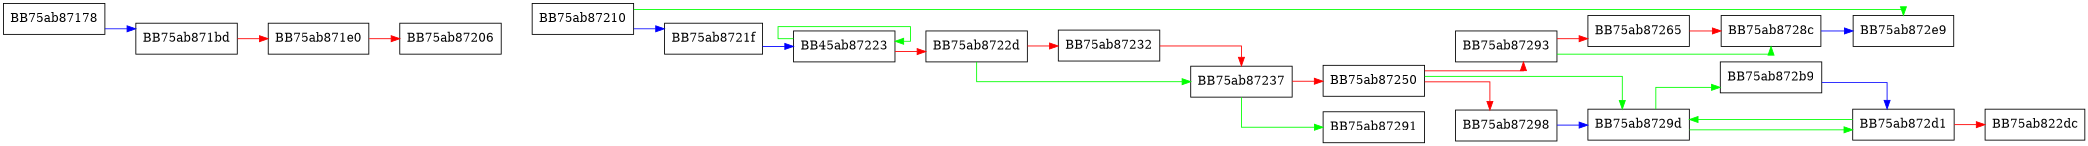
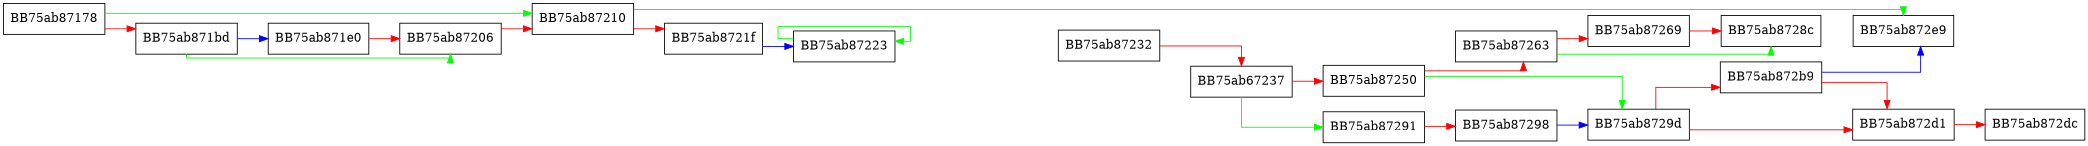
none -> (314, 13)
(116, 29) -> (116, 29)
none -> (512, 29)
(645, 29) -> (645, 29)
(1639, 31) -> (1639, 31)
(1833, 31) -> (1880, 72)
(249, 39) -> (249, 39)
(844, 46) -> (844, 46)
(977, 46) -> none
(1506, 46) -> (1506, 46)
none -> (317, 58)
(1241, 82) -> (1241, 82)
(1467, 82) -> (1436, 126)
(1863, 83) -> (1863, 83)
(1673, 87) -> (1673, 87)
(1775, 120) -> none
(2035, 125) -> (2035, 125)
(1767, 130) -> (1767, 130)
